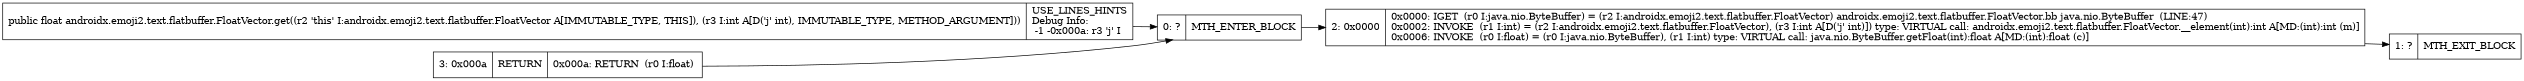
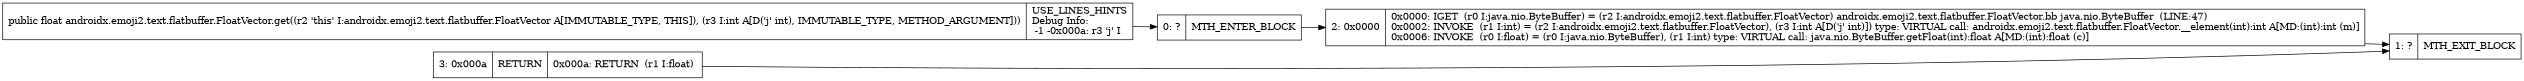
(935, 61) -> (1542, 67)
(625, 65) -> (625, 65)
